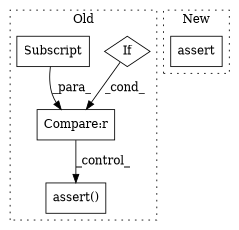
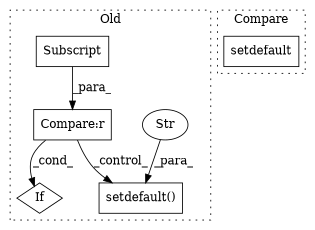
(196, 20) -> (261, 20)
(196, 51) -> (261, 51)
(106, 82) -> (32, 157)
none -> (165, 125)
(76, 198) -> (141, 198)
